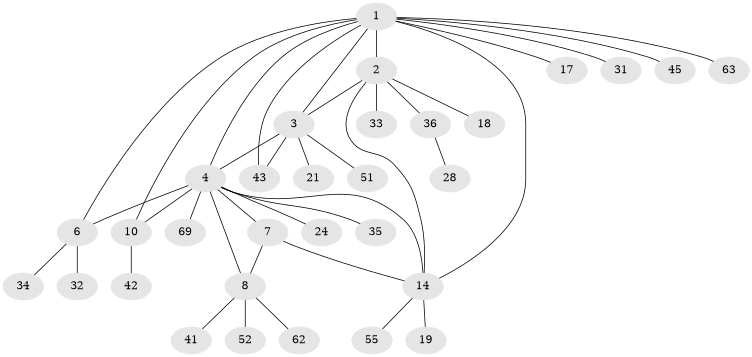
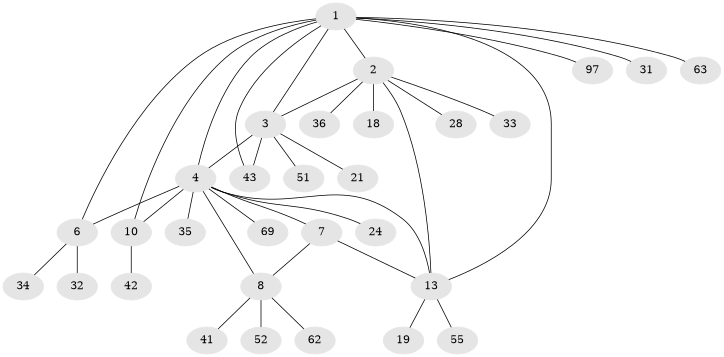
(567, 70) -> (592, 70)
(675, 70) -> none
(440, 151) -> (415, 98)
(423, 286) -> (431, 286)
